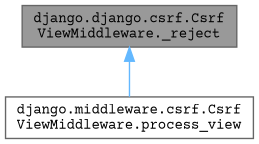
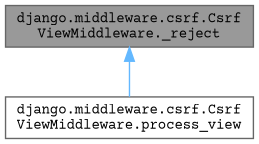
(129, 26) -> (129, 26)
